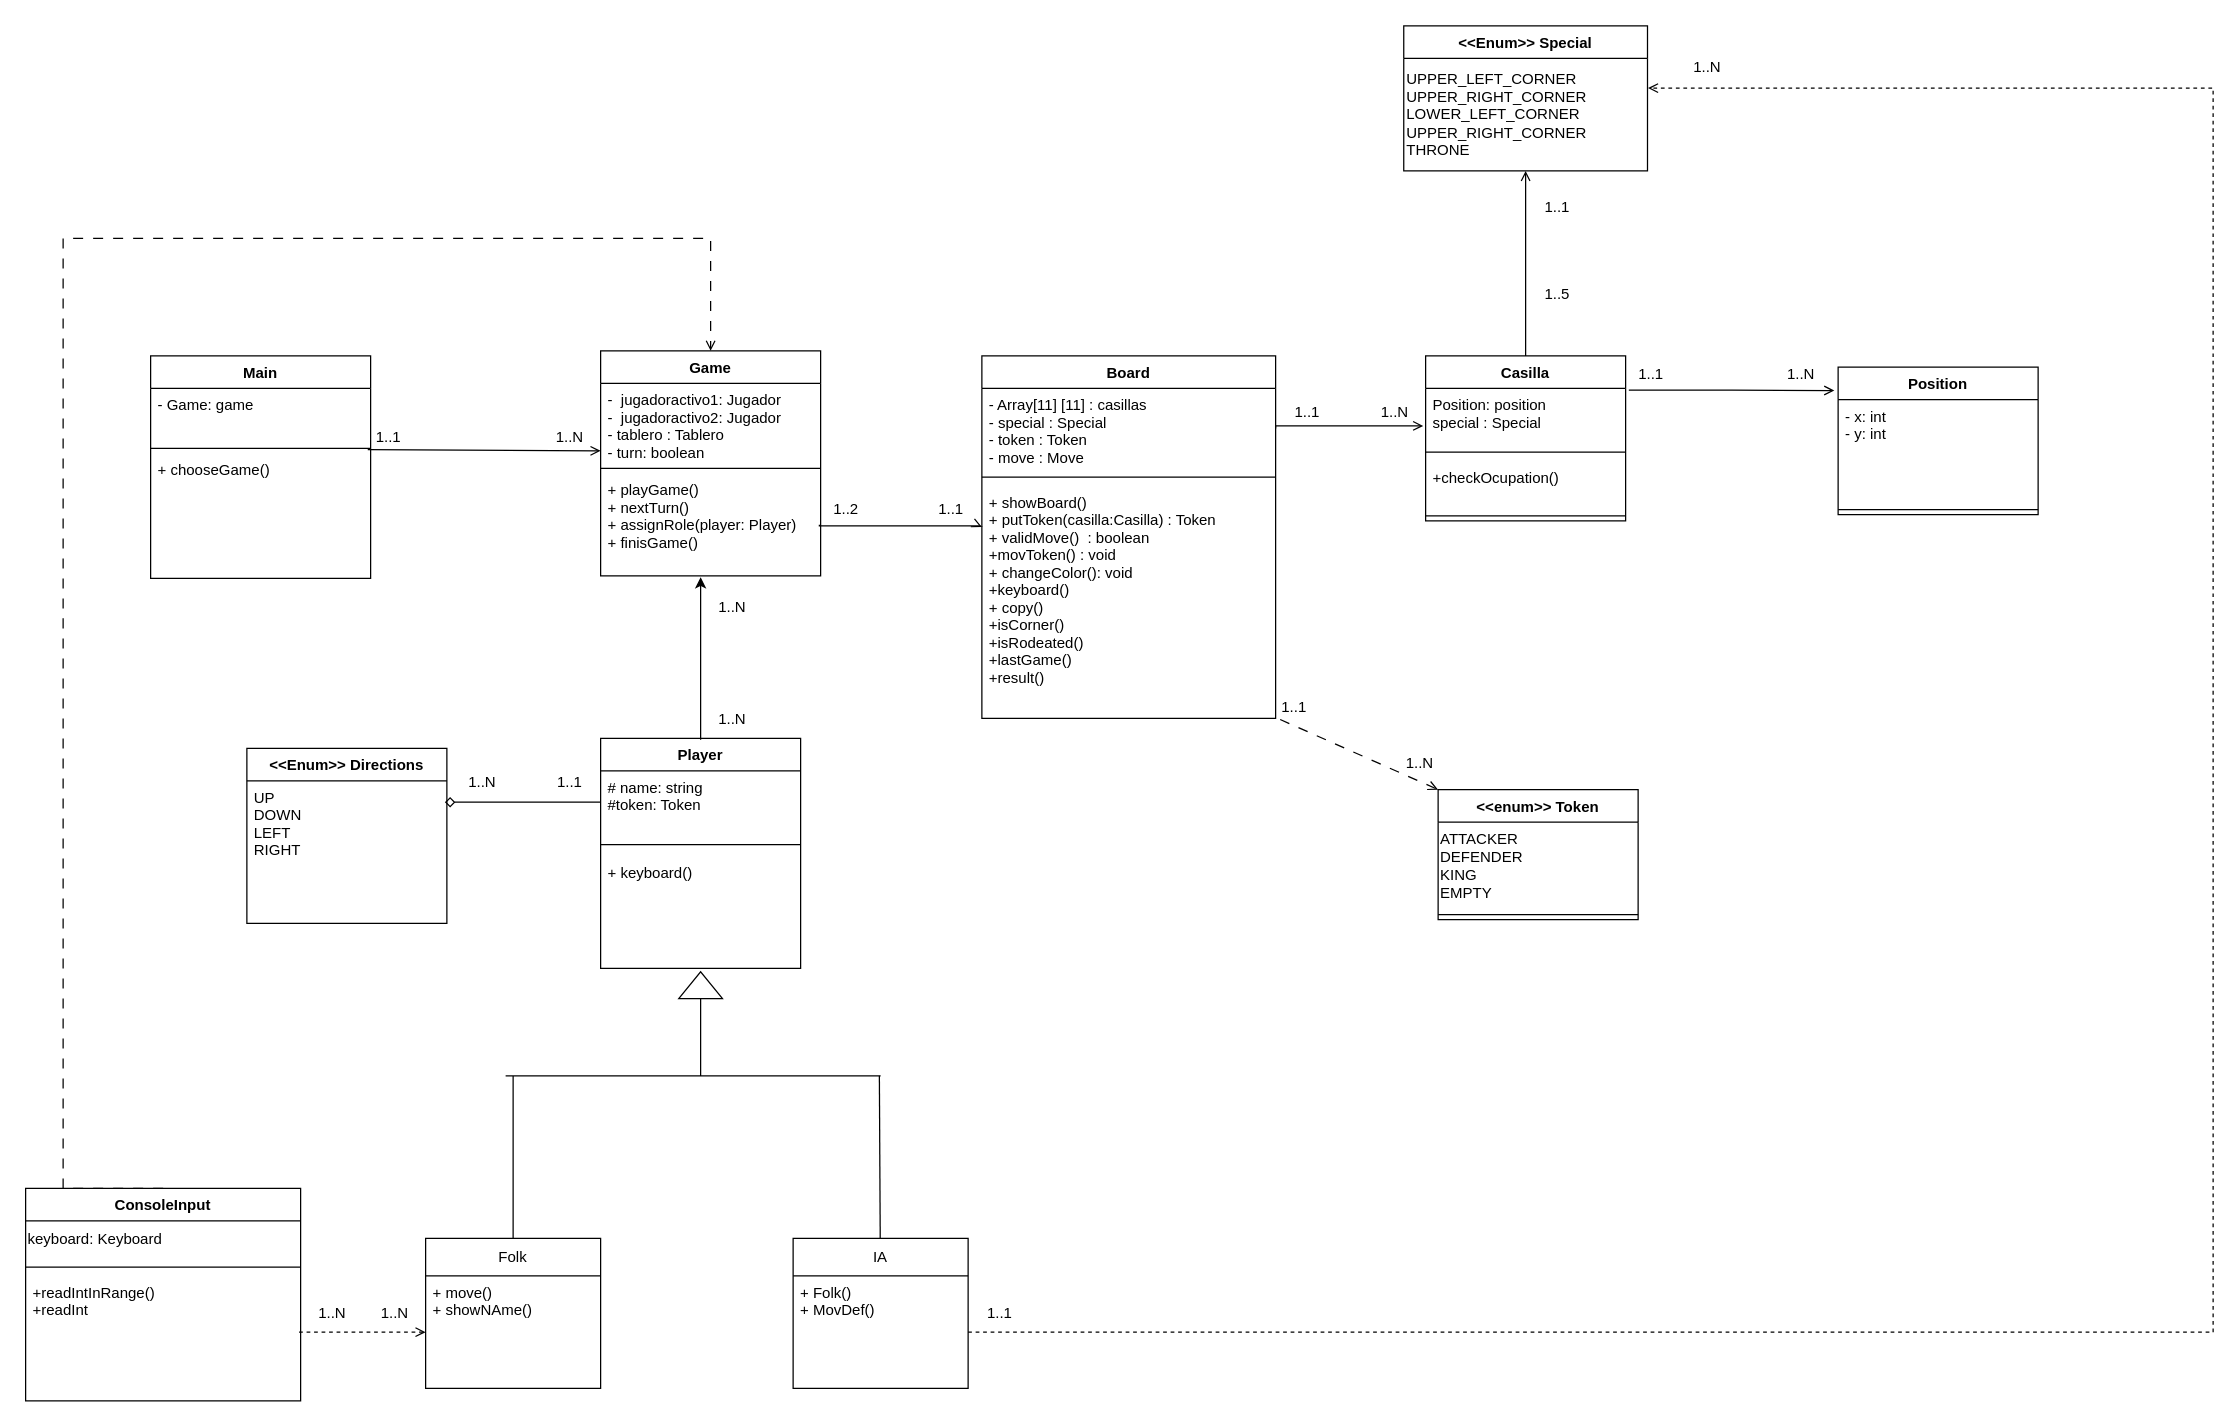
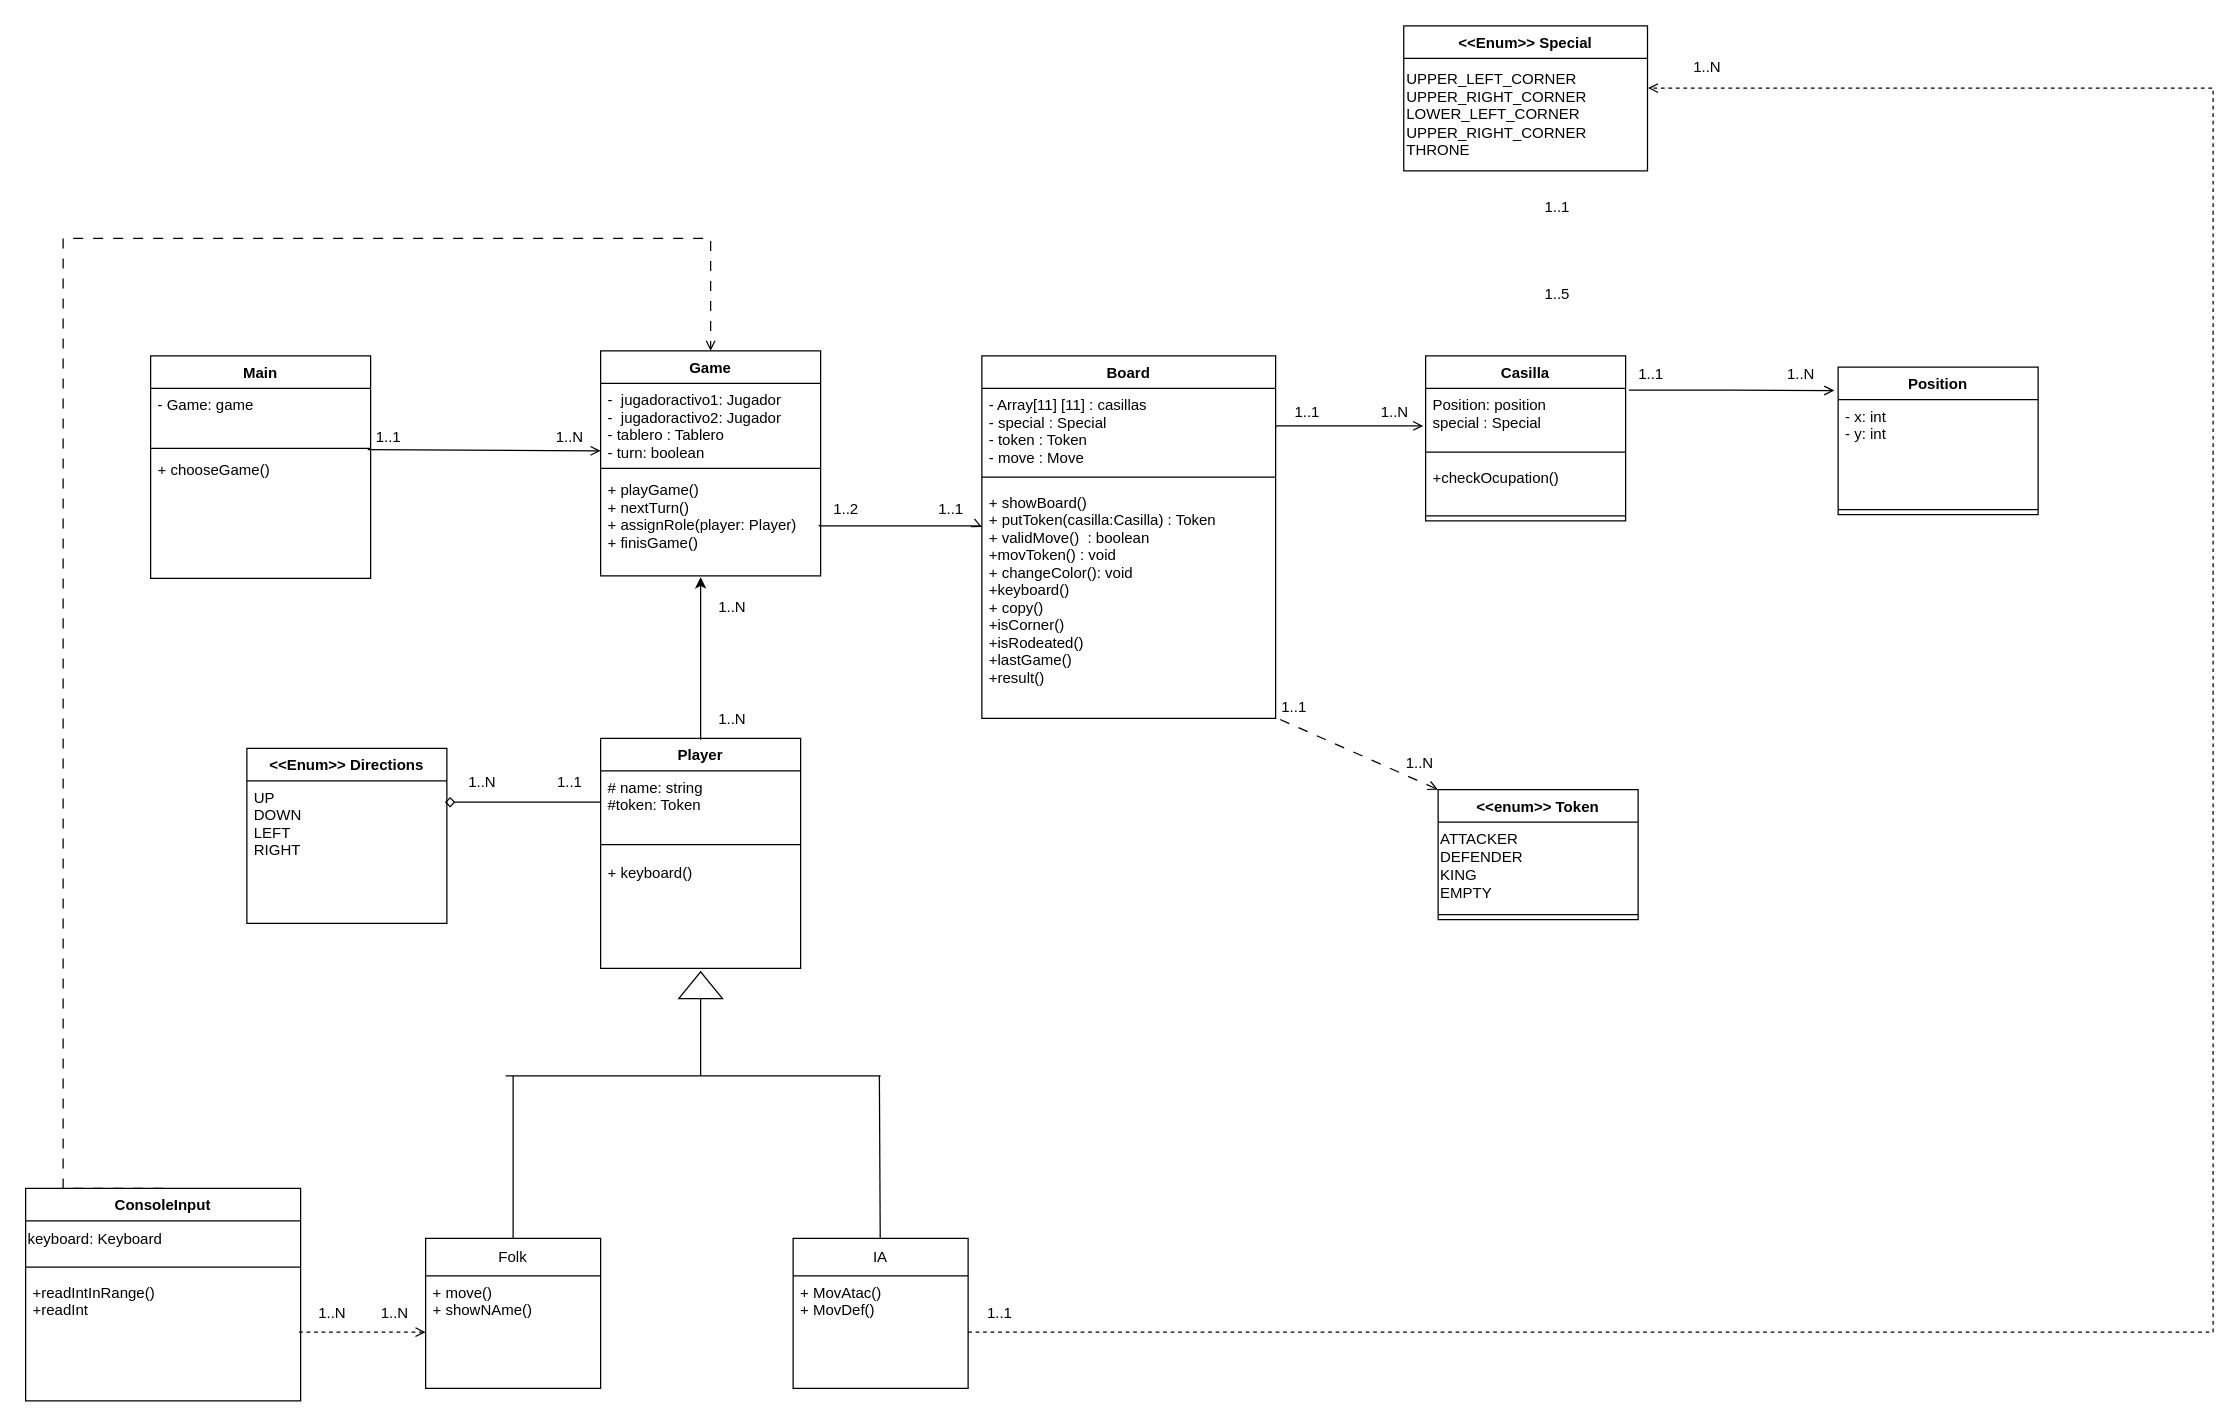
(1526, 265) -> none
(830, 1293) -> (844, 1293)
